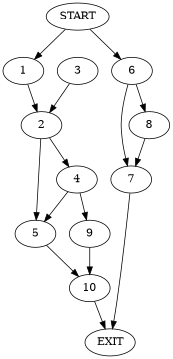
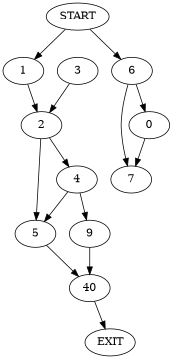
(149, 125) -> (149, 125)
(123, 257) -> none
(90, 288) -> (90, 288)
